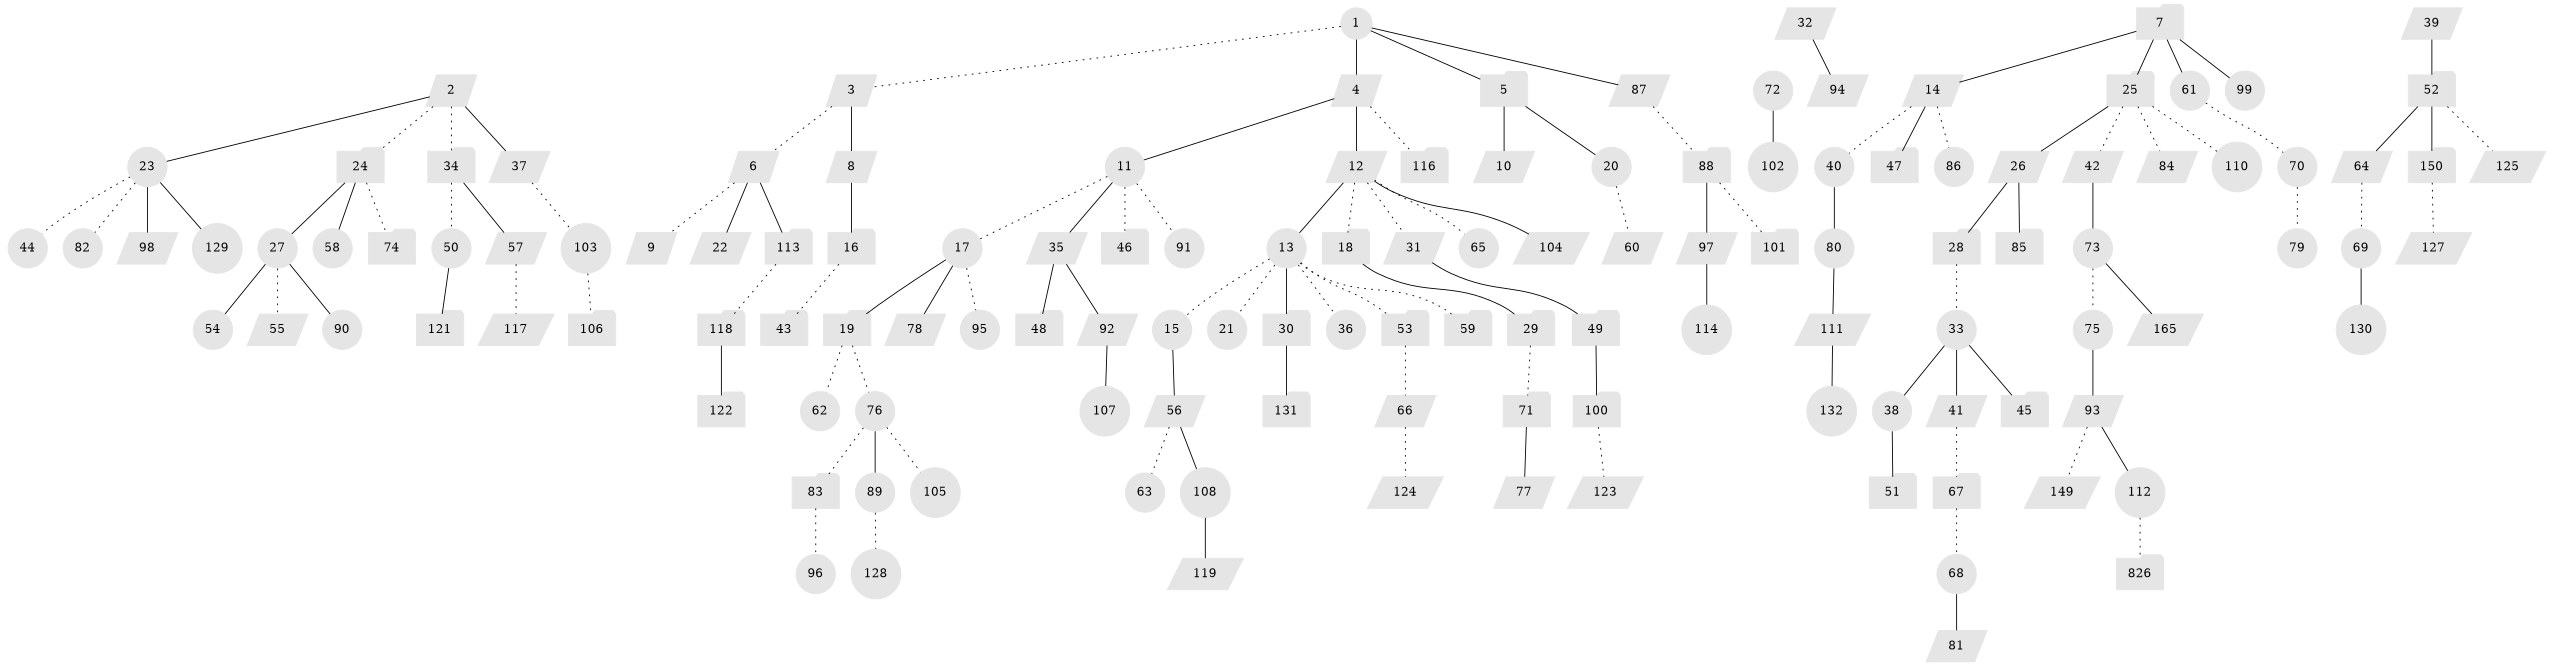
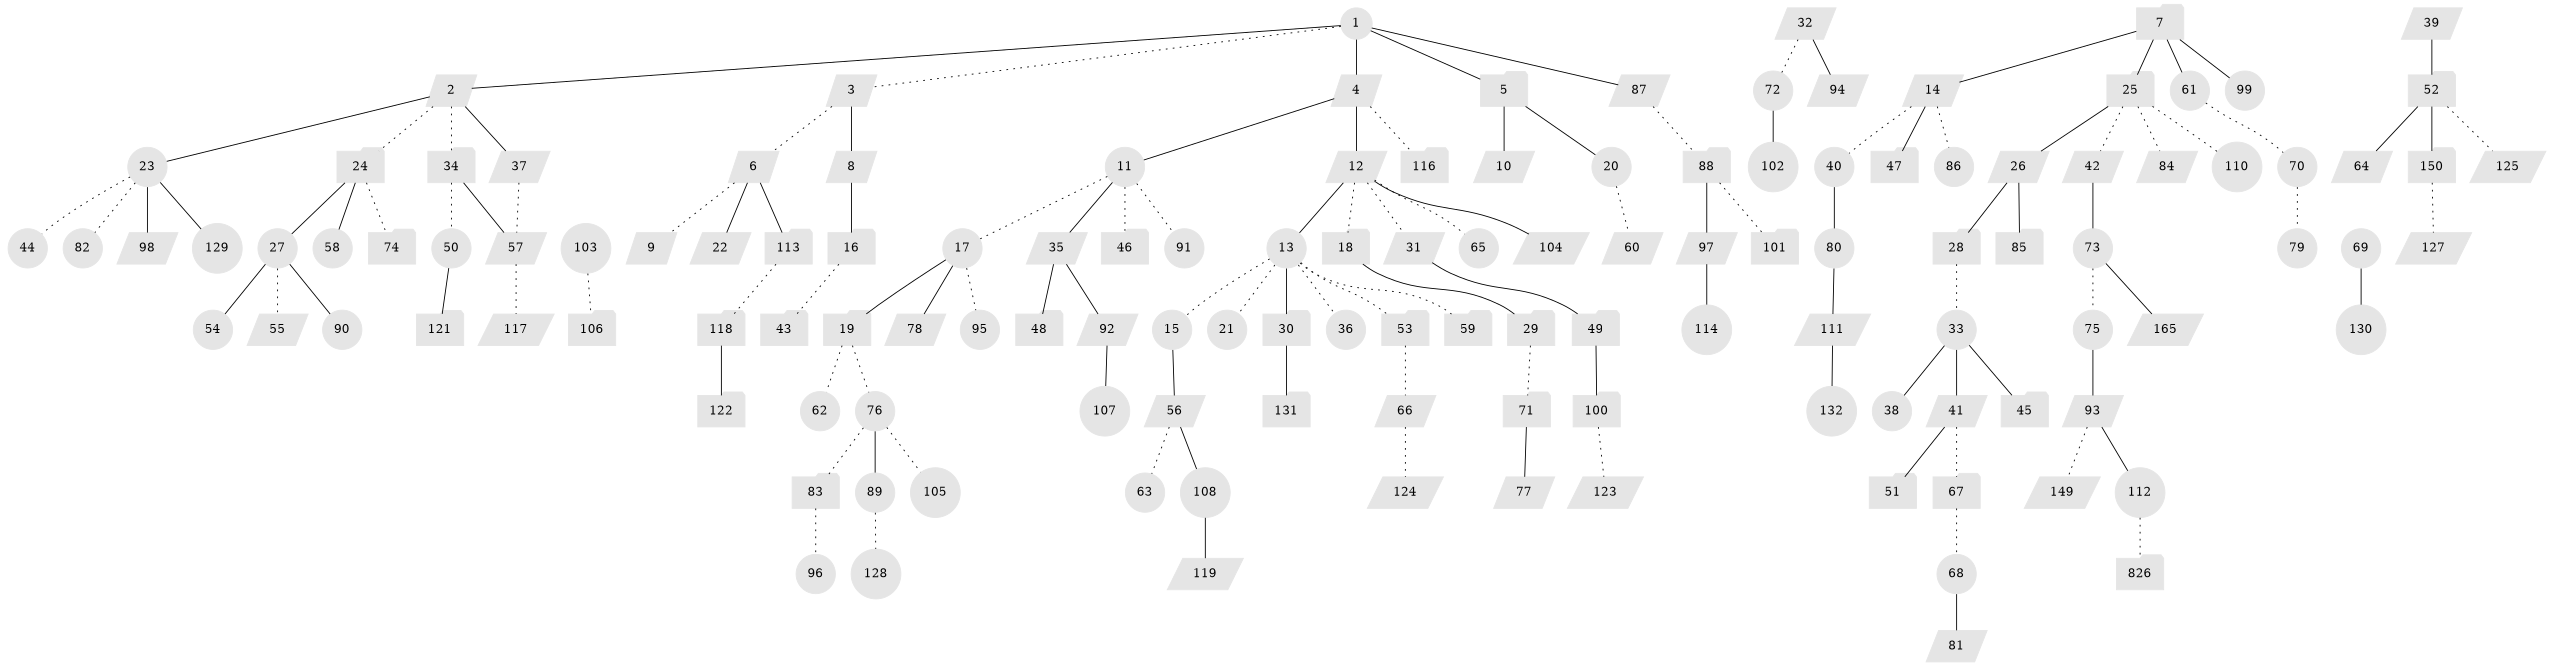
none -> (1790, 56)
none -> (906, 57)
(551, 206) -> (518, 208)
(2362, 206) -> none
(1892, 454) -> (1925, 452)
